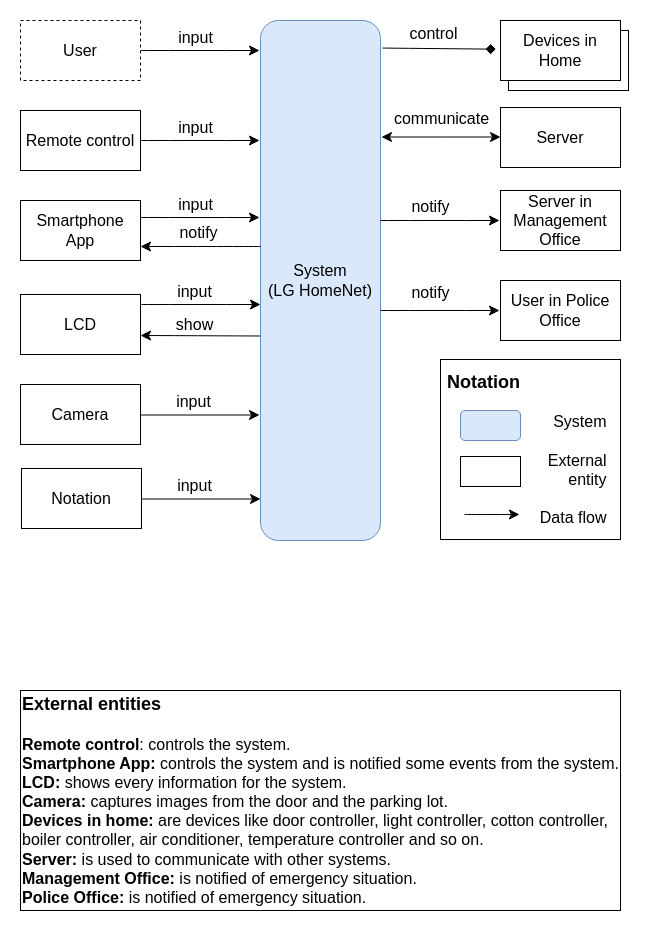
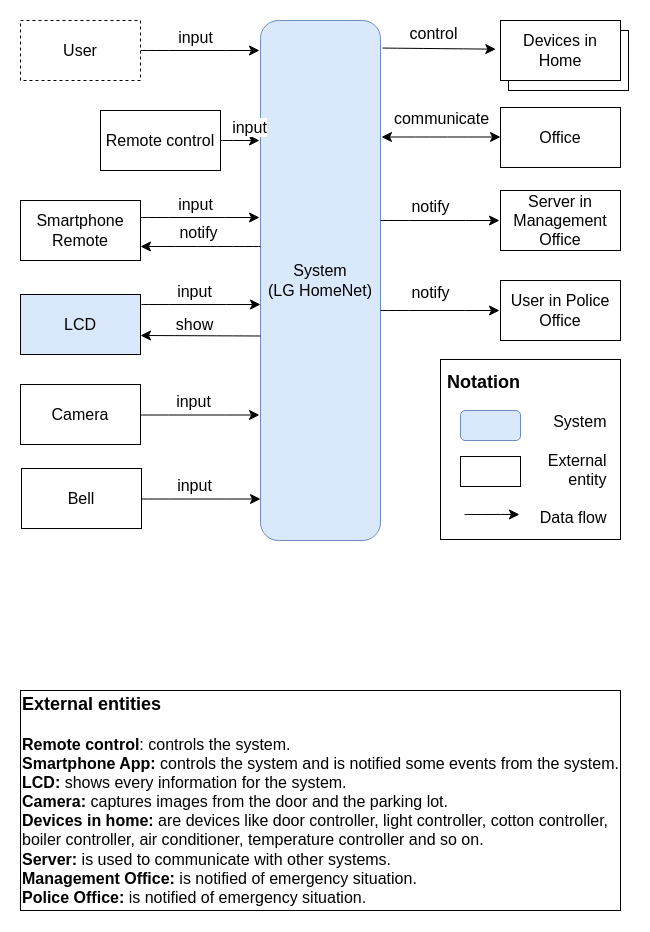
(485, 49) -> (486, 49)
(561, 138) -> (561, 138)
(81, 141) -> (161, 141)
(81, 231) -> (81, 231)
(81, 325) -> (81, 325)
(82, 499) -> (82, 499)
